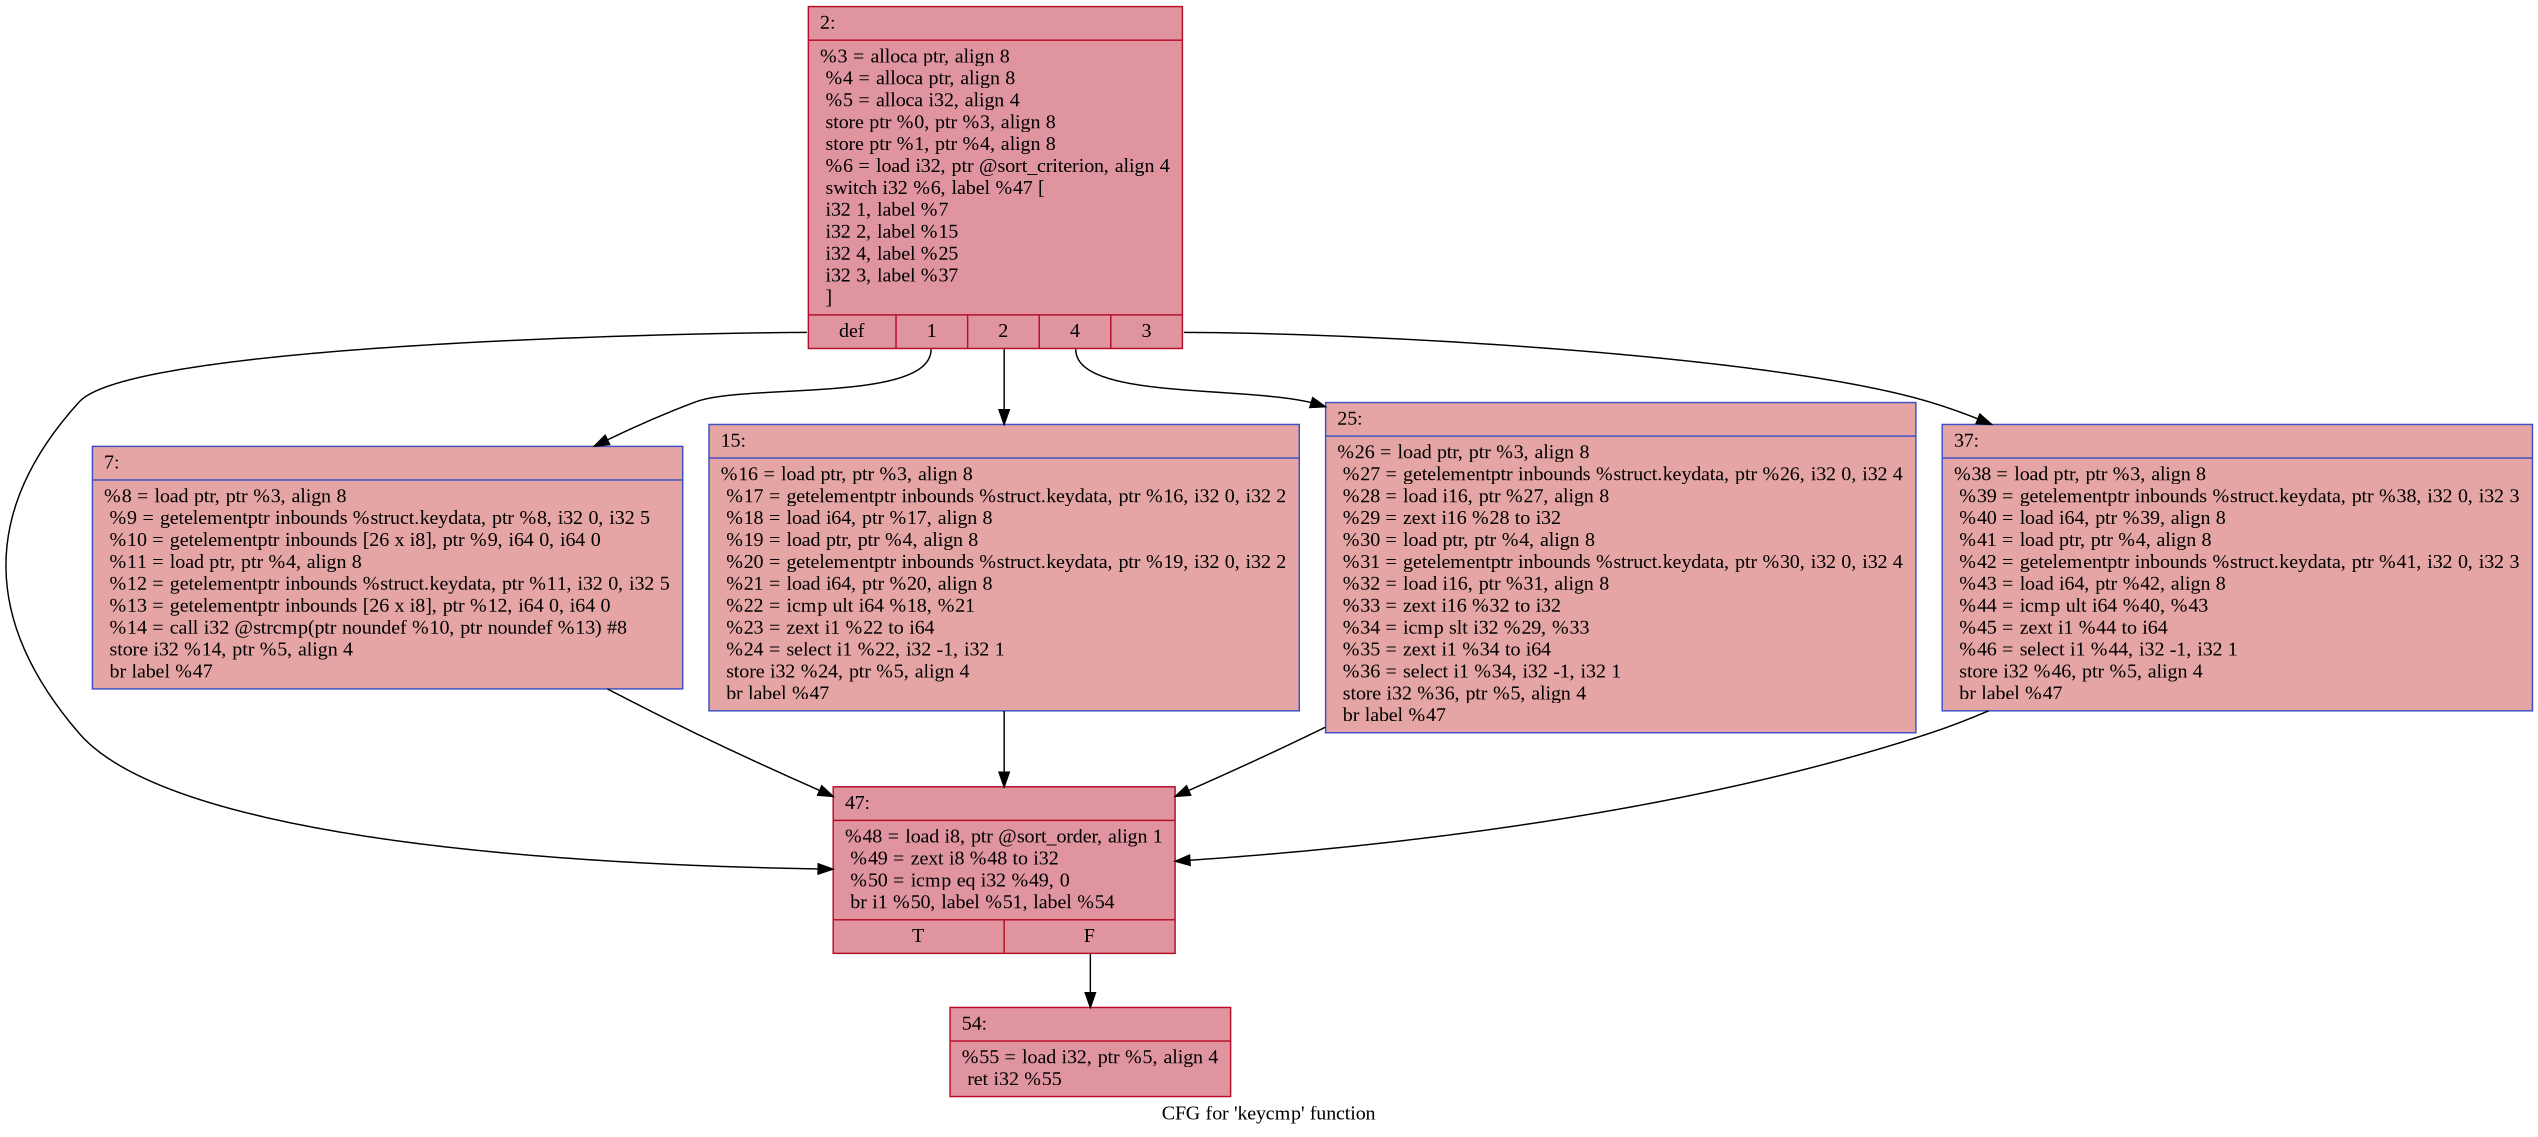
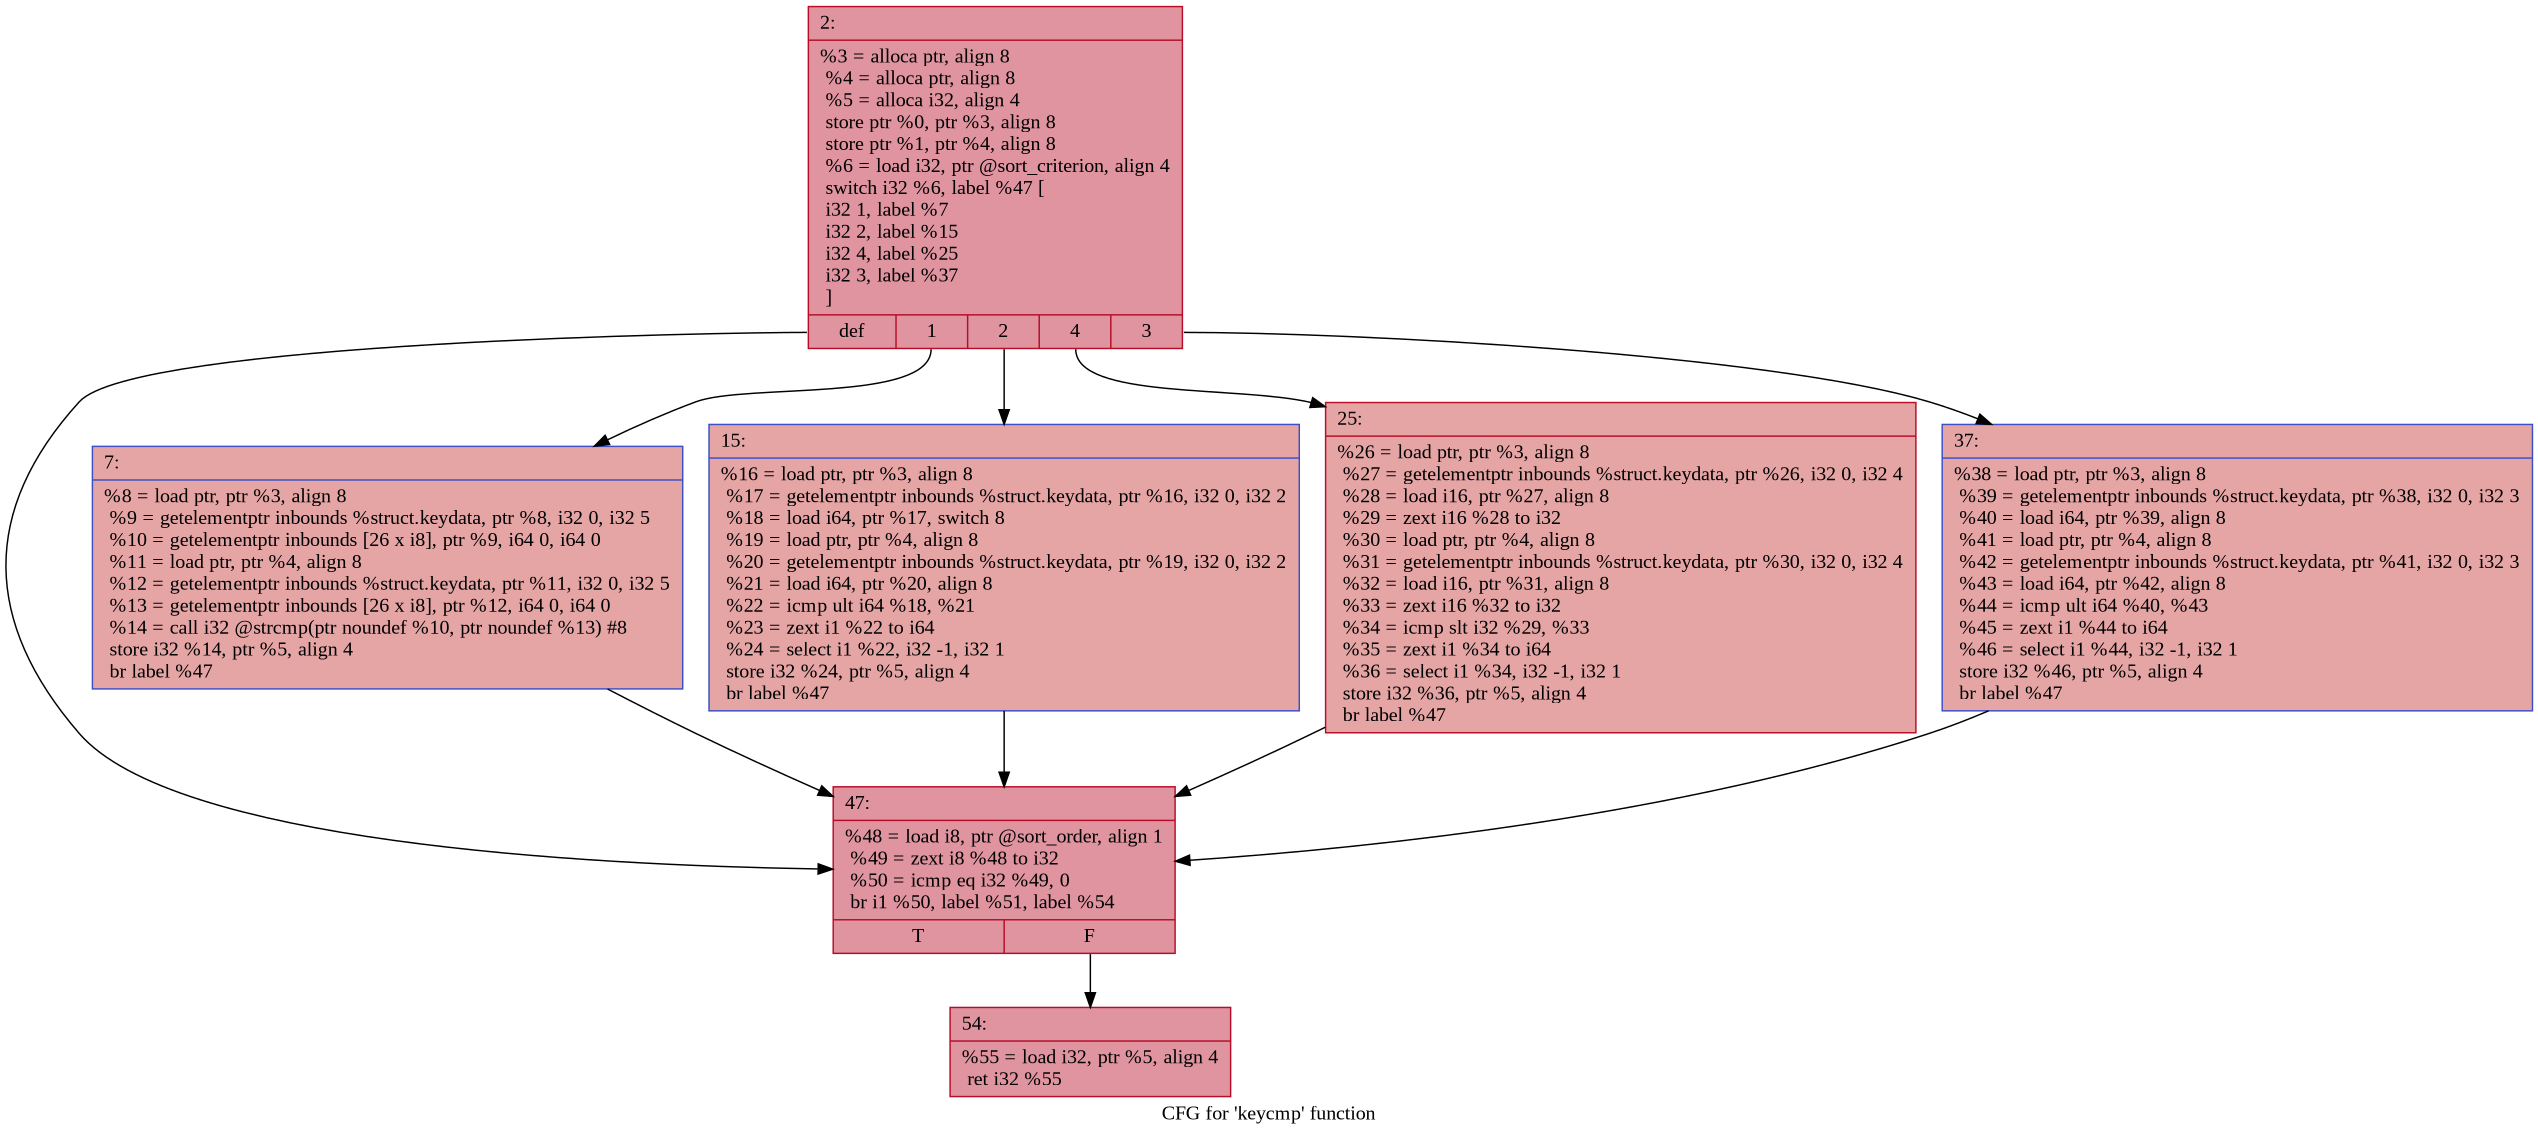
(857, 518) -> (863, 518)
(1621, 568) -> (1621, 568)
